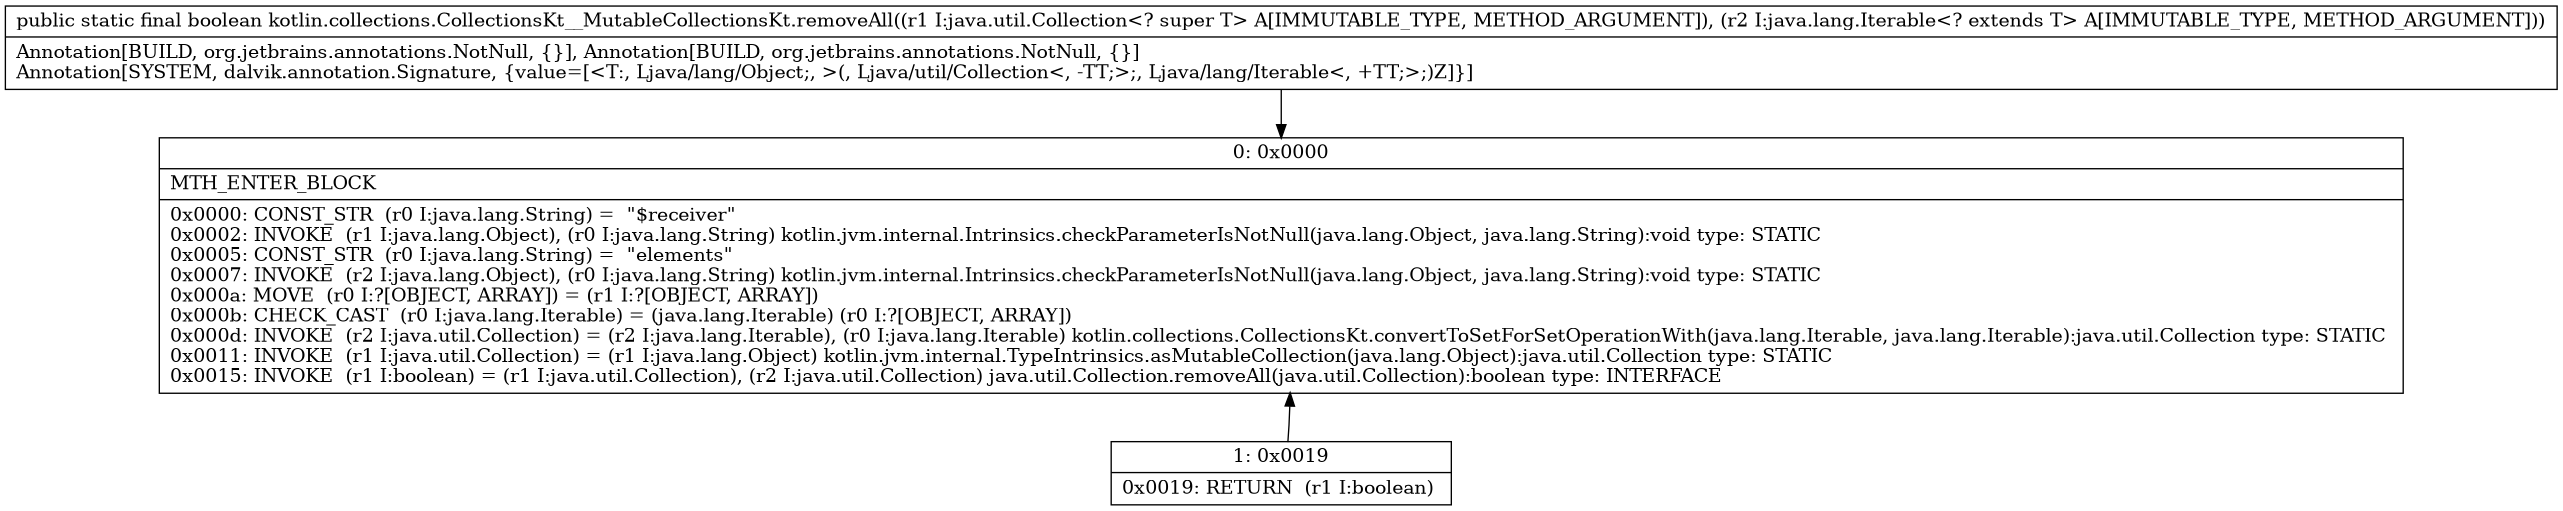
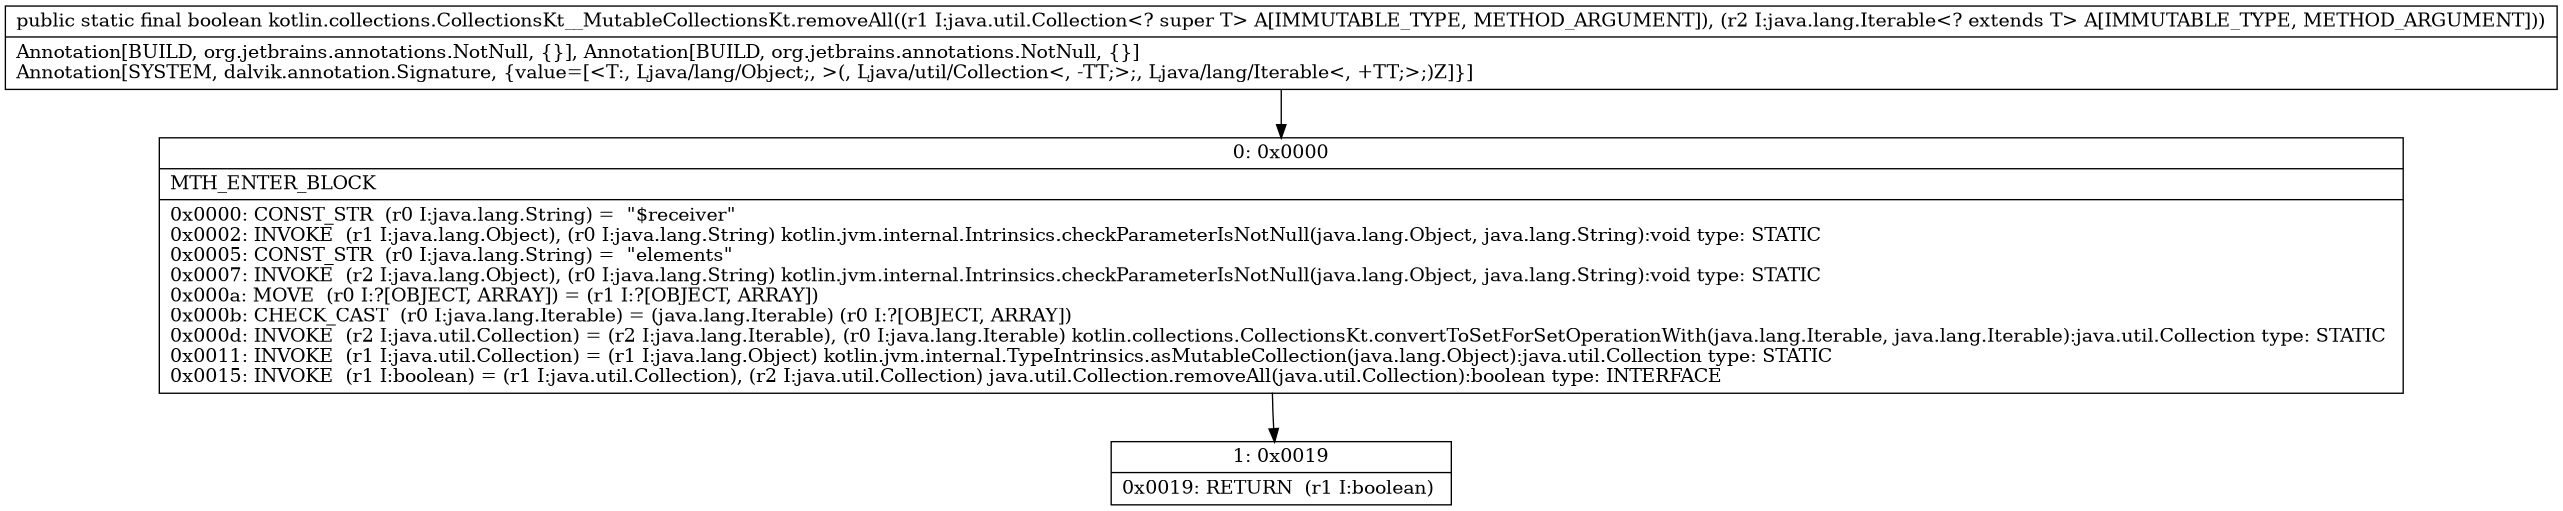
(1289, 424) -> (1273, 411)
